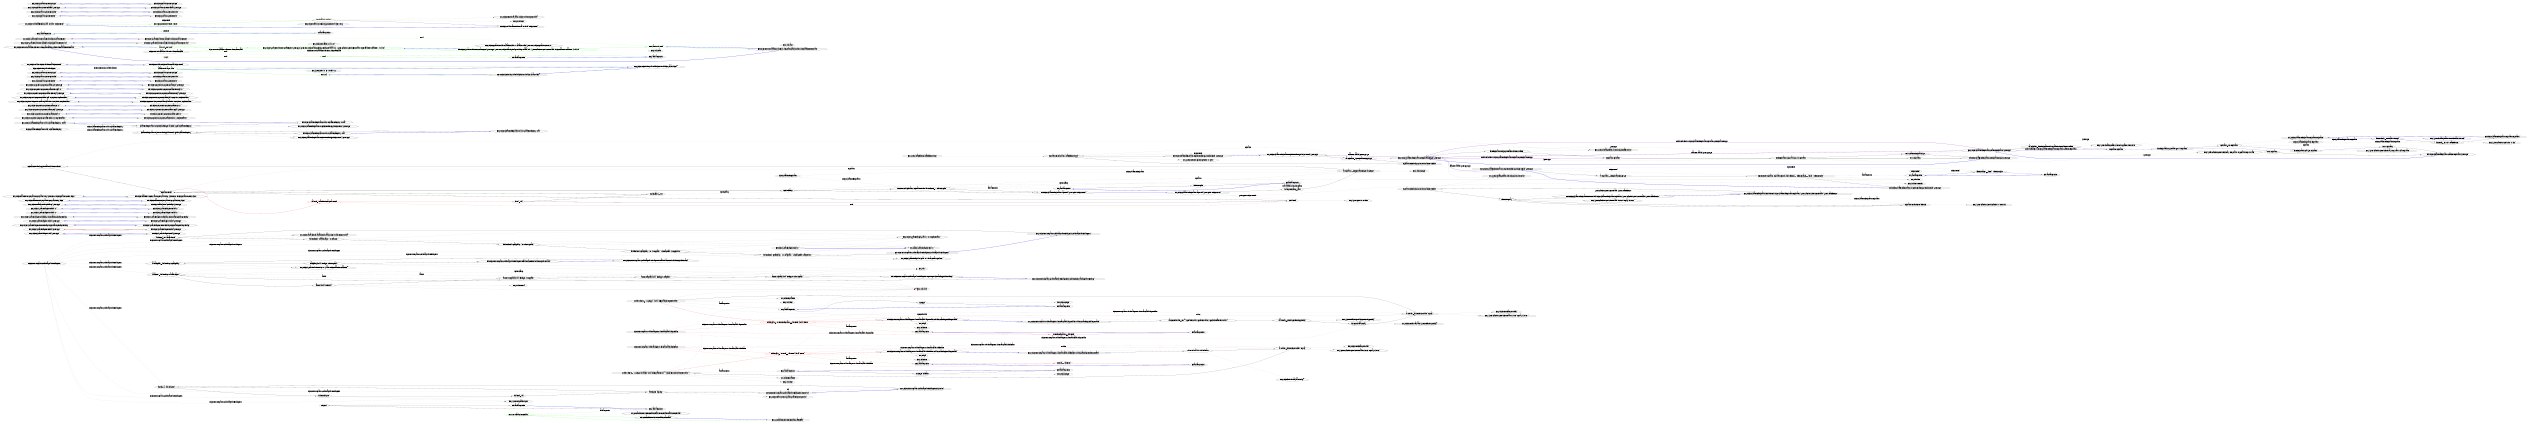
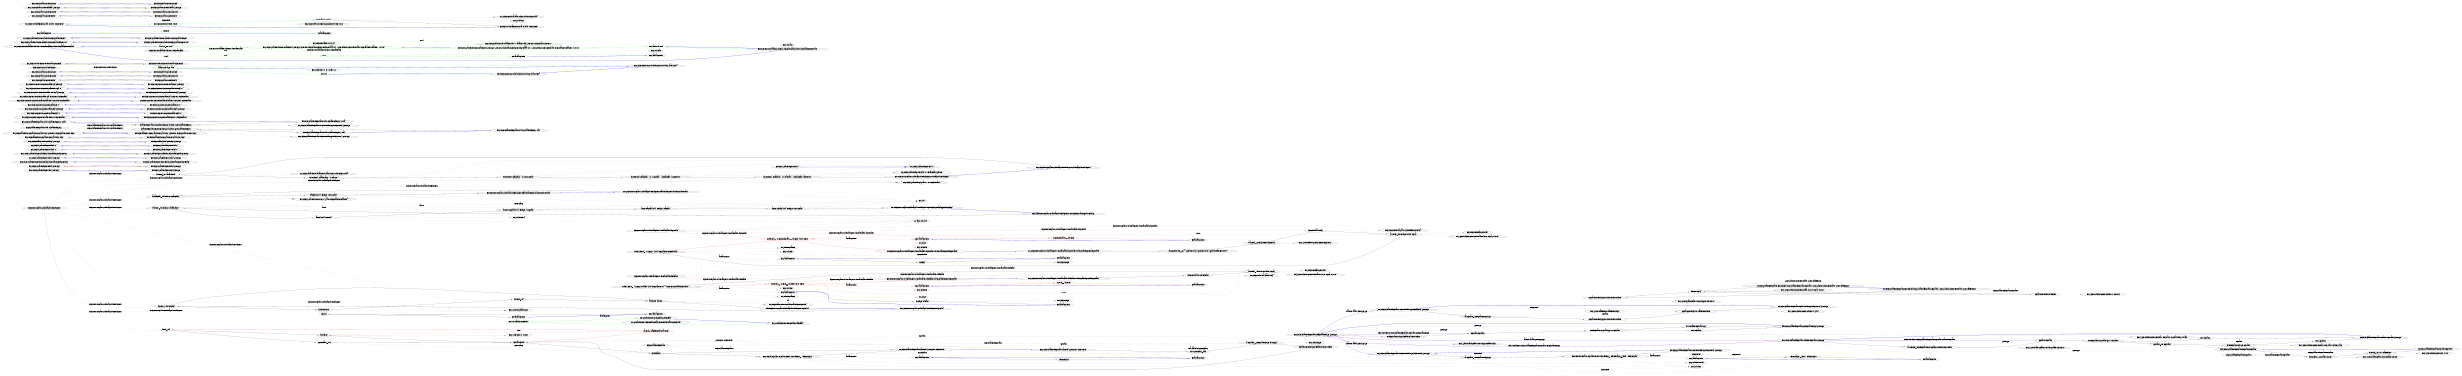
(271, 245) -> (74, 299)
